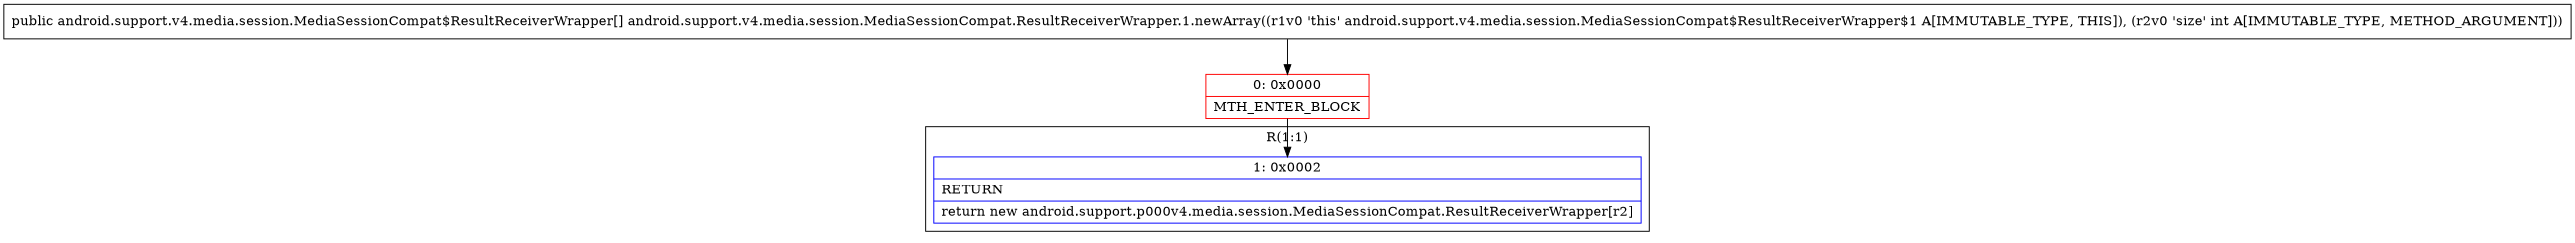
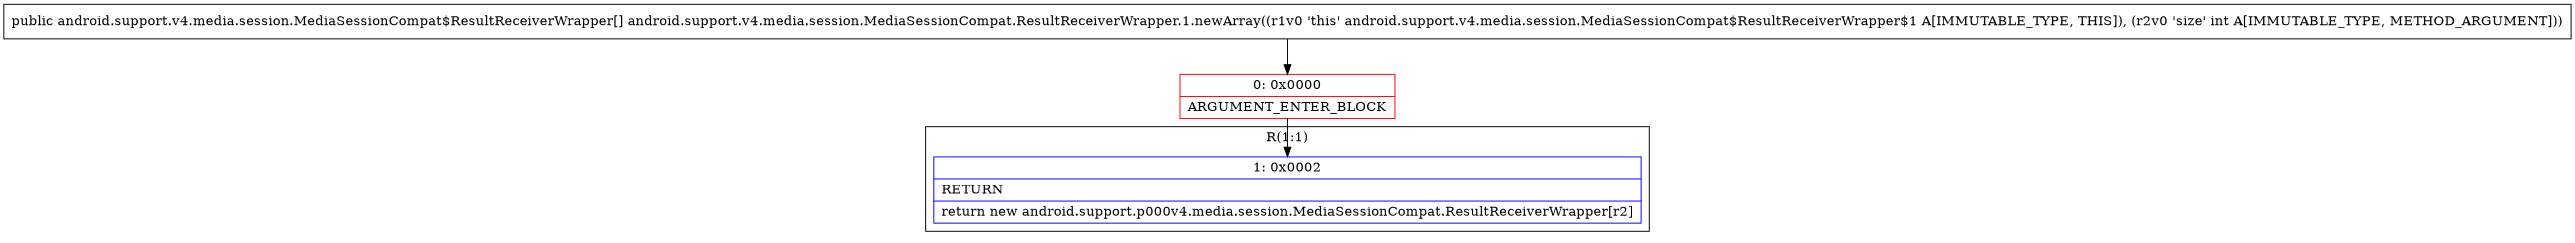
(1287, 107) -> (1287, 107)
